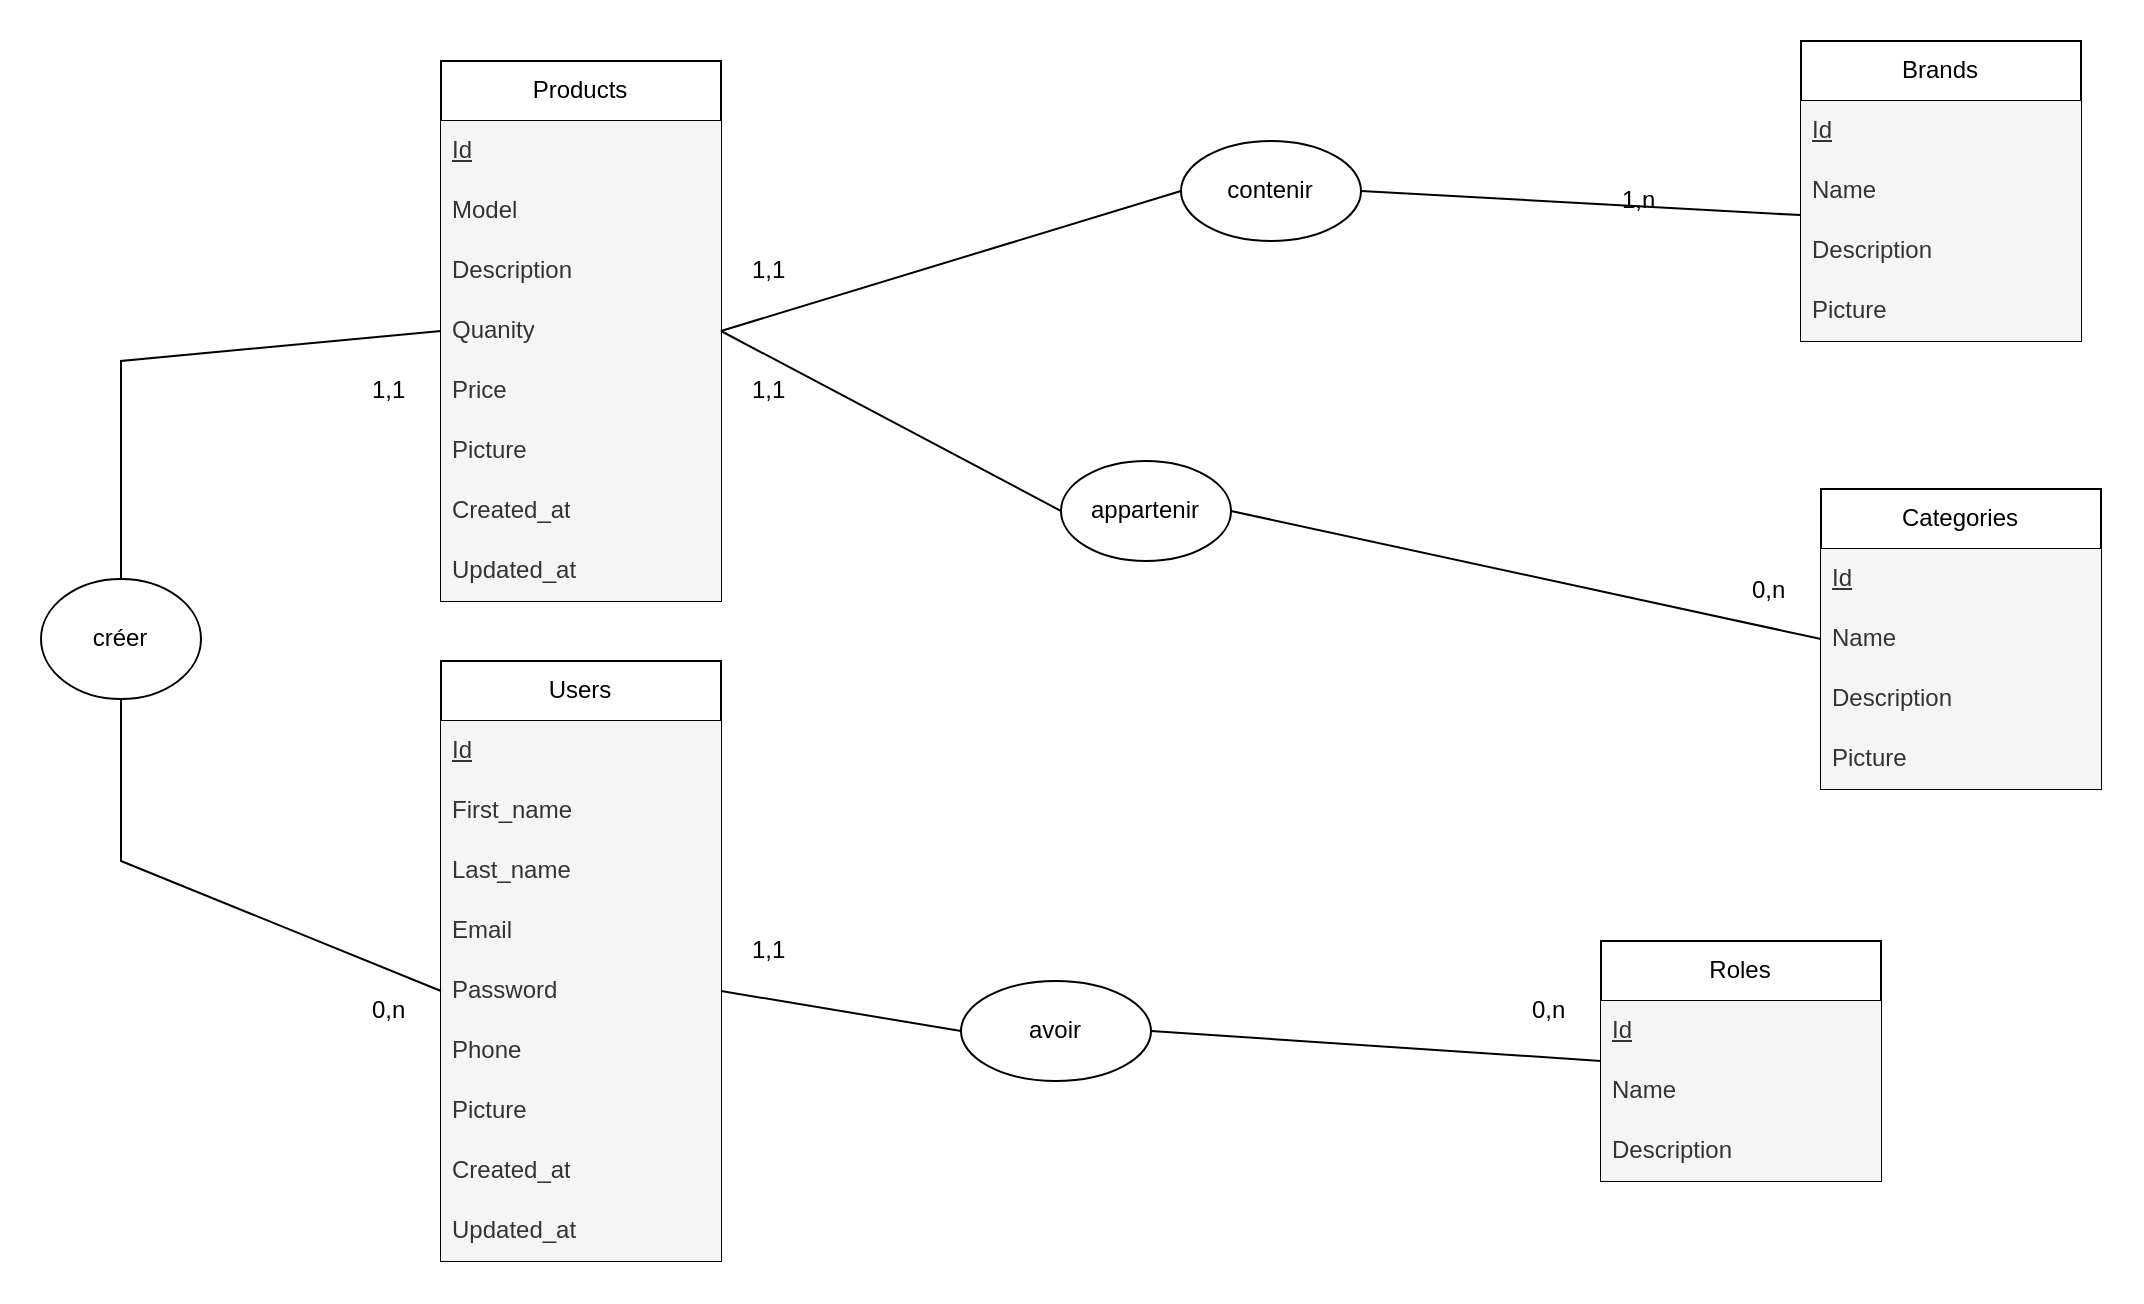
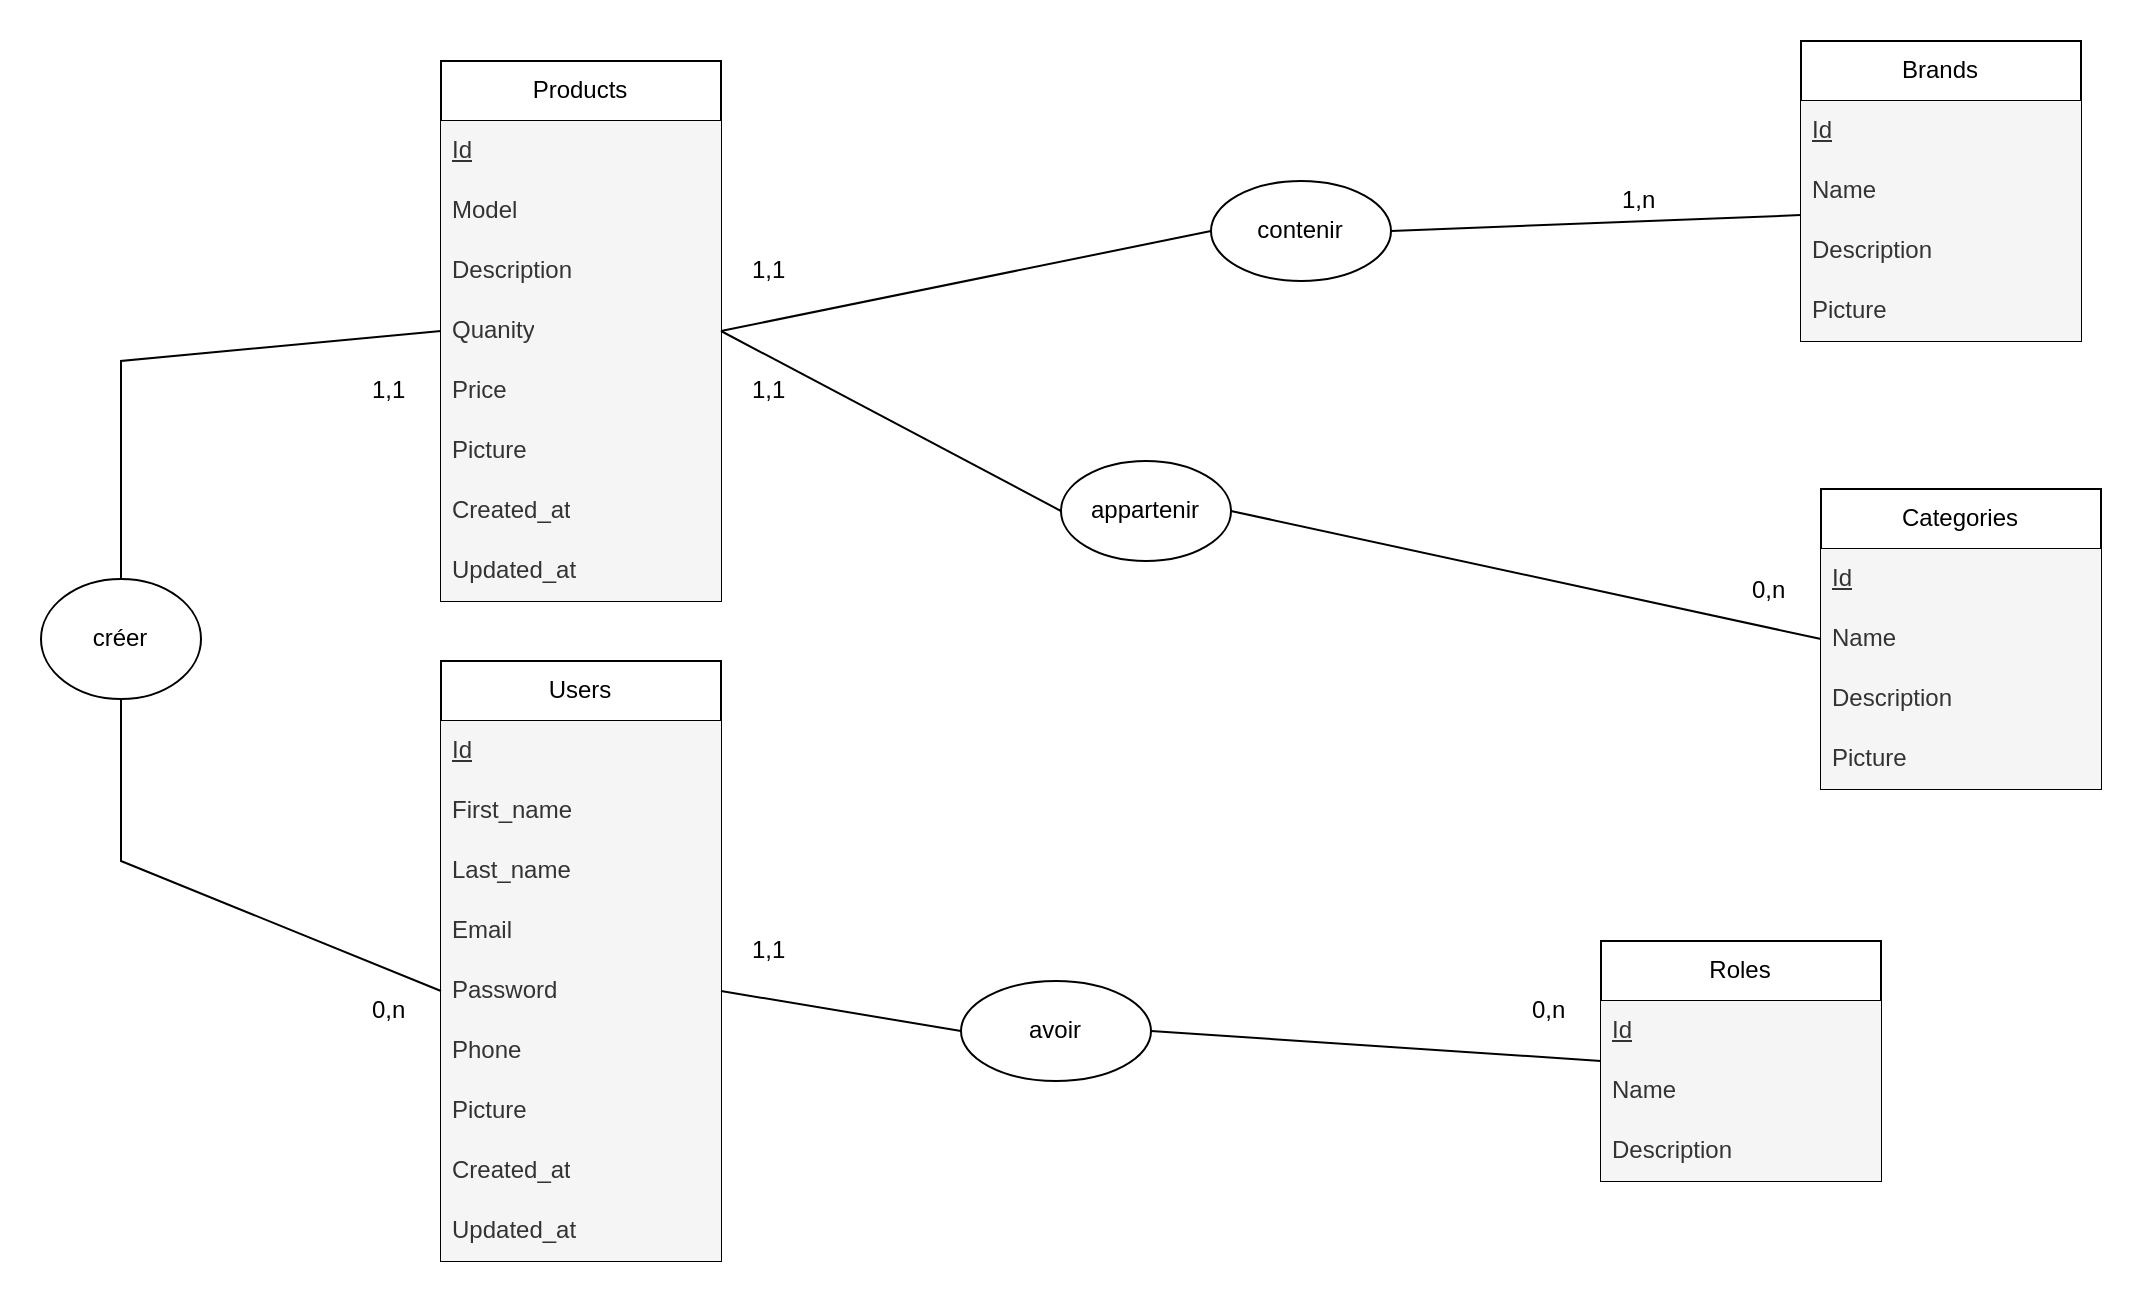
(1271, 191) -> (1301, 231)
